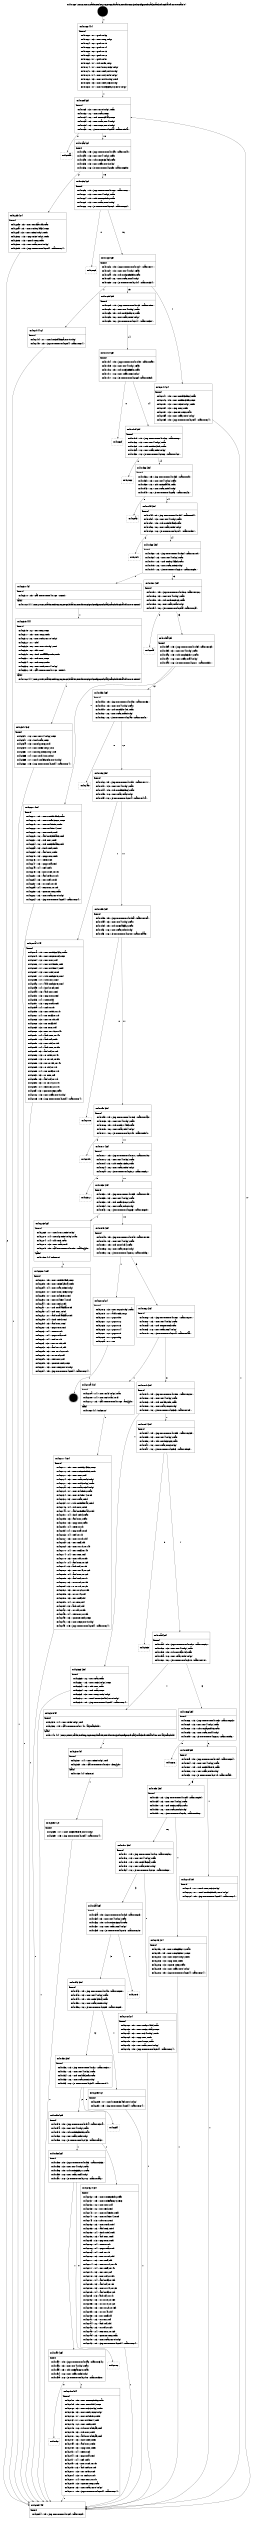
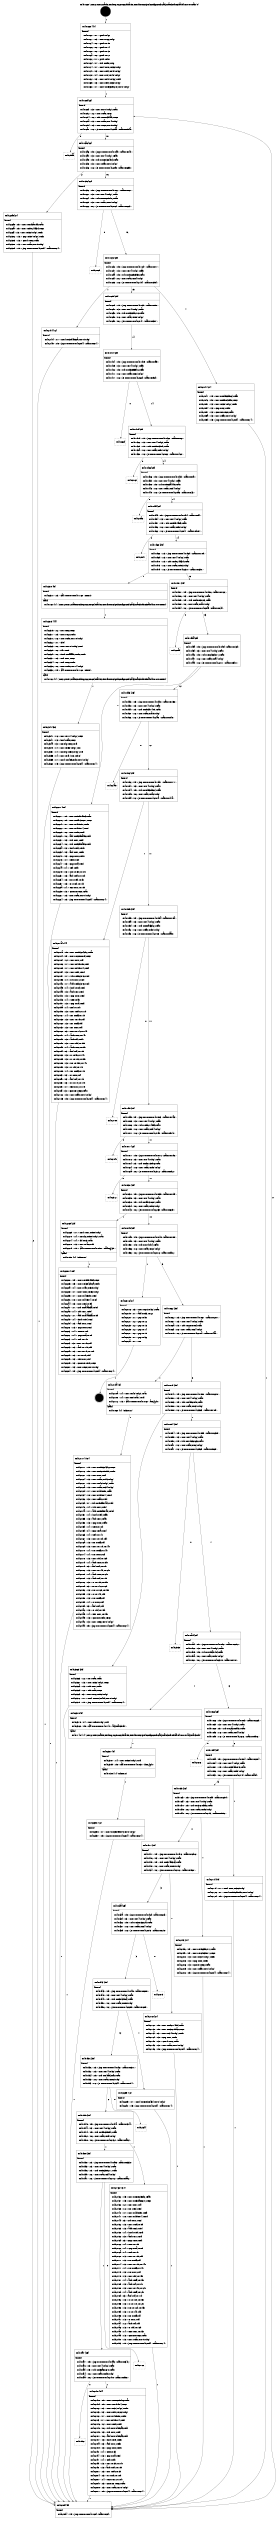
(167, 1830) -> (192, 1830)
